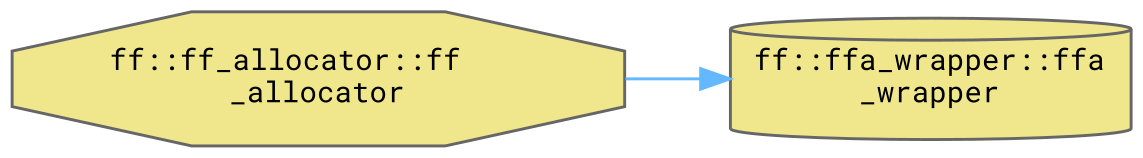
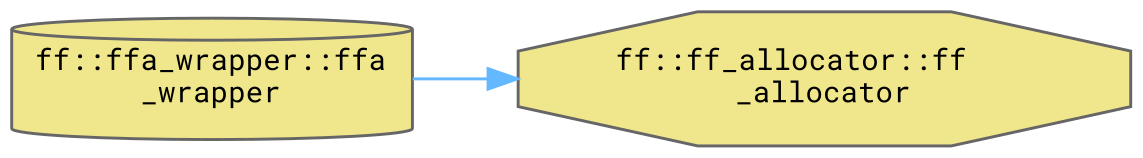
(663, 79) -> (450, 79)
